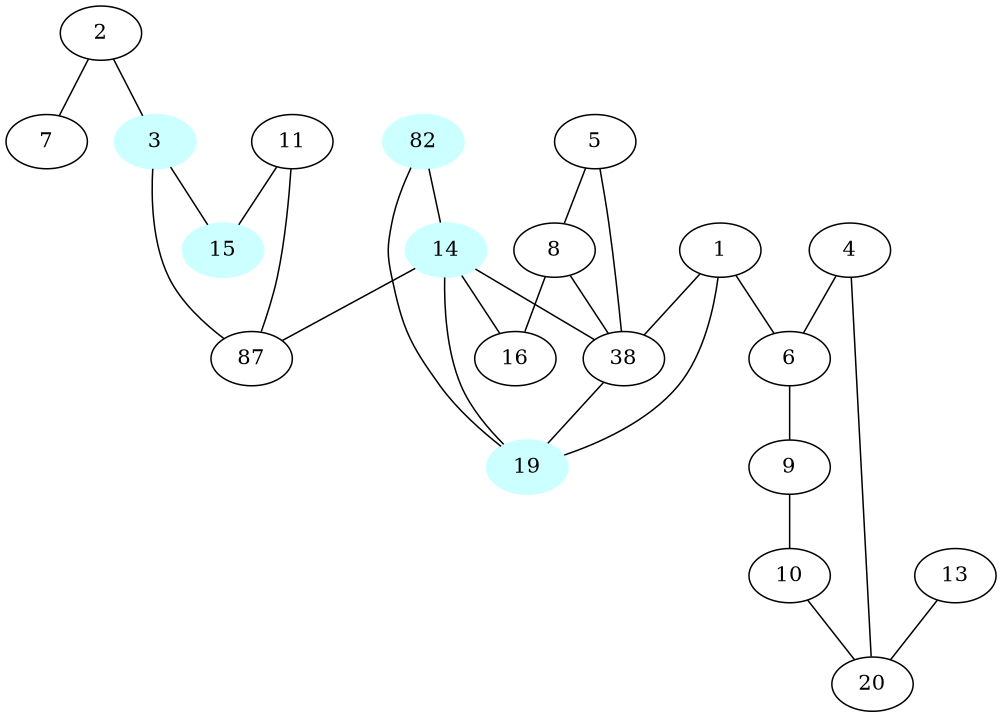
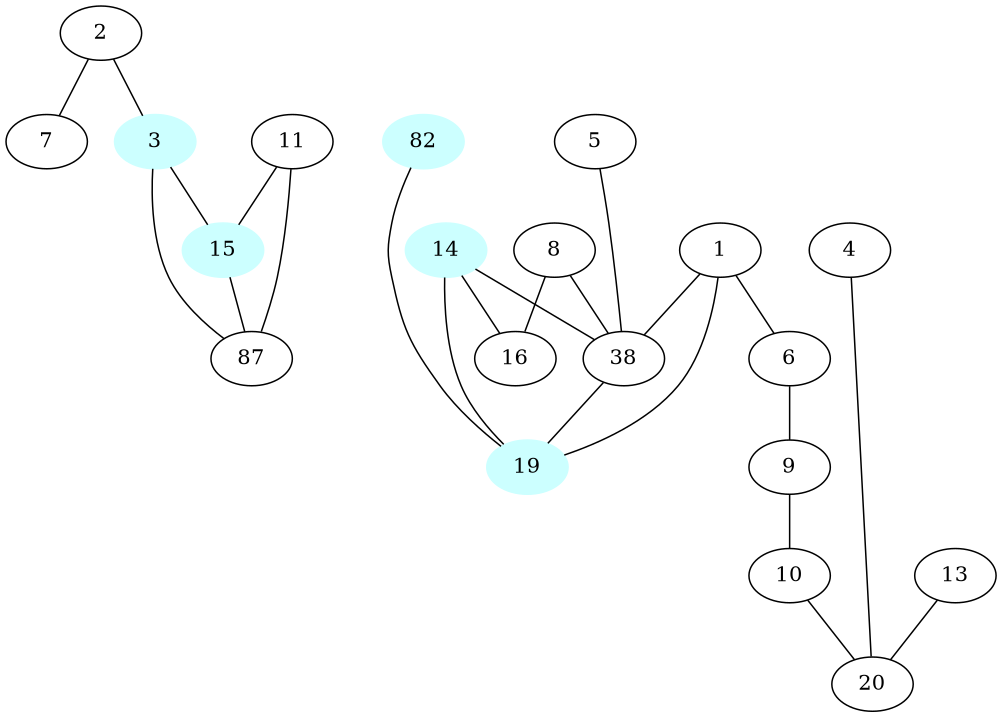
(435, 196) -> none
(575, 196) -> none
(349, 304) -> (237, 305)
(820, 304) -> none
